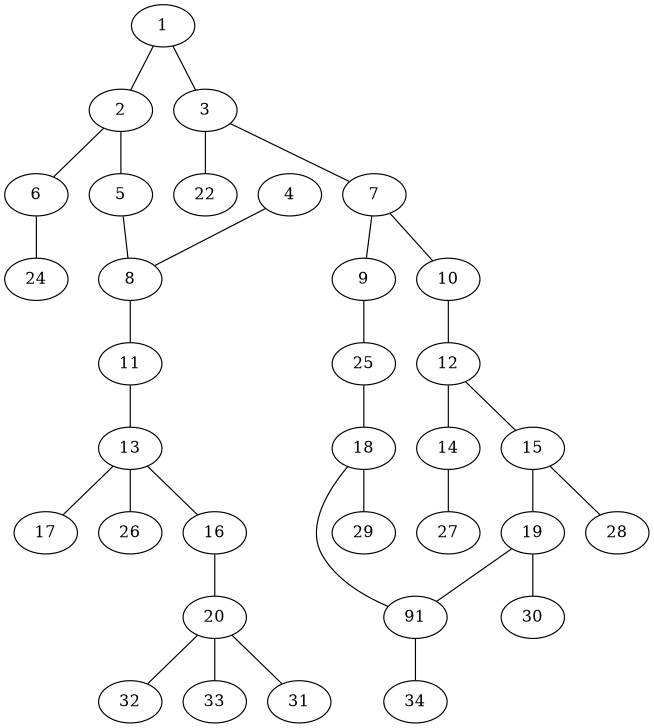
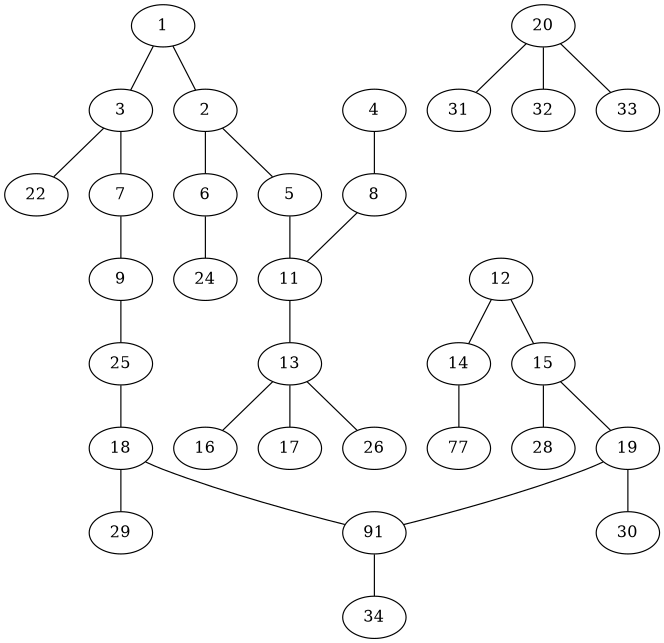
(126, 237) -> (290, 237)
(448, 279) -> none
(448, 533) -> (459, 448)
(215, 575) -> none
